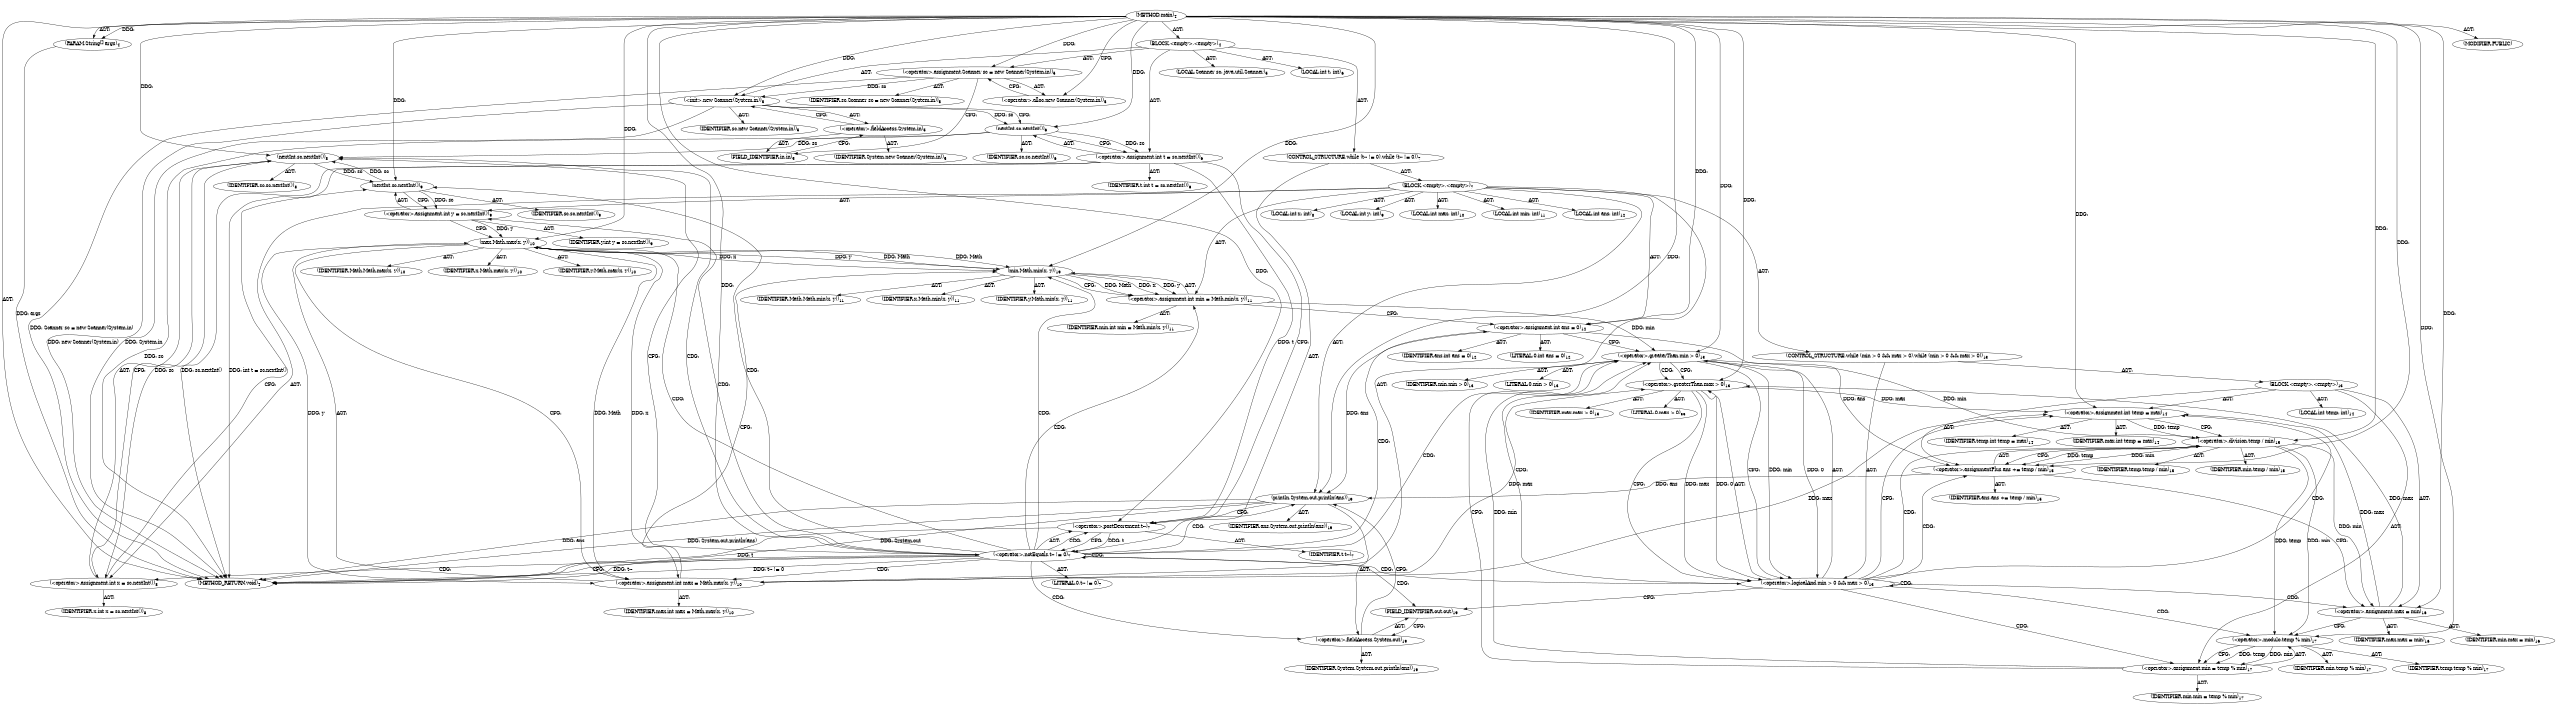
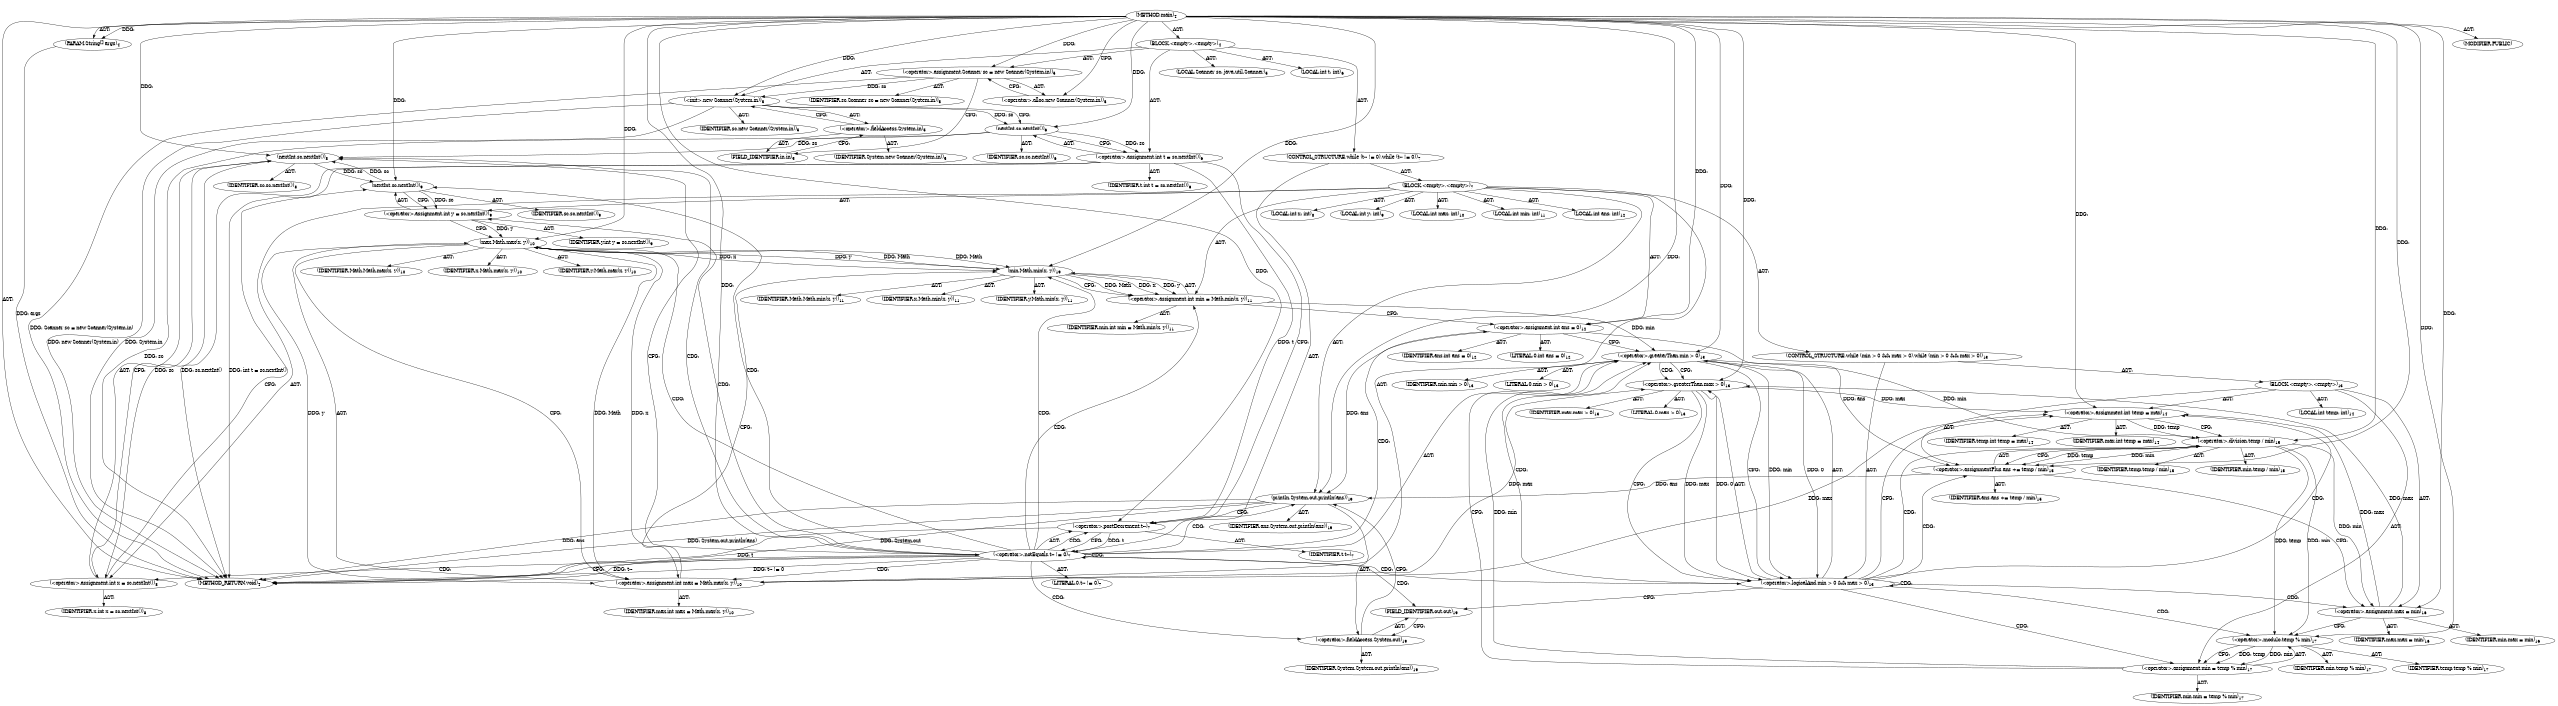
(1683, 413) -> (1683, 413)
(1430, 456) -> (1430, 456)
